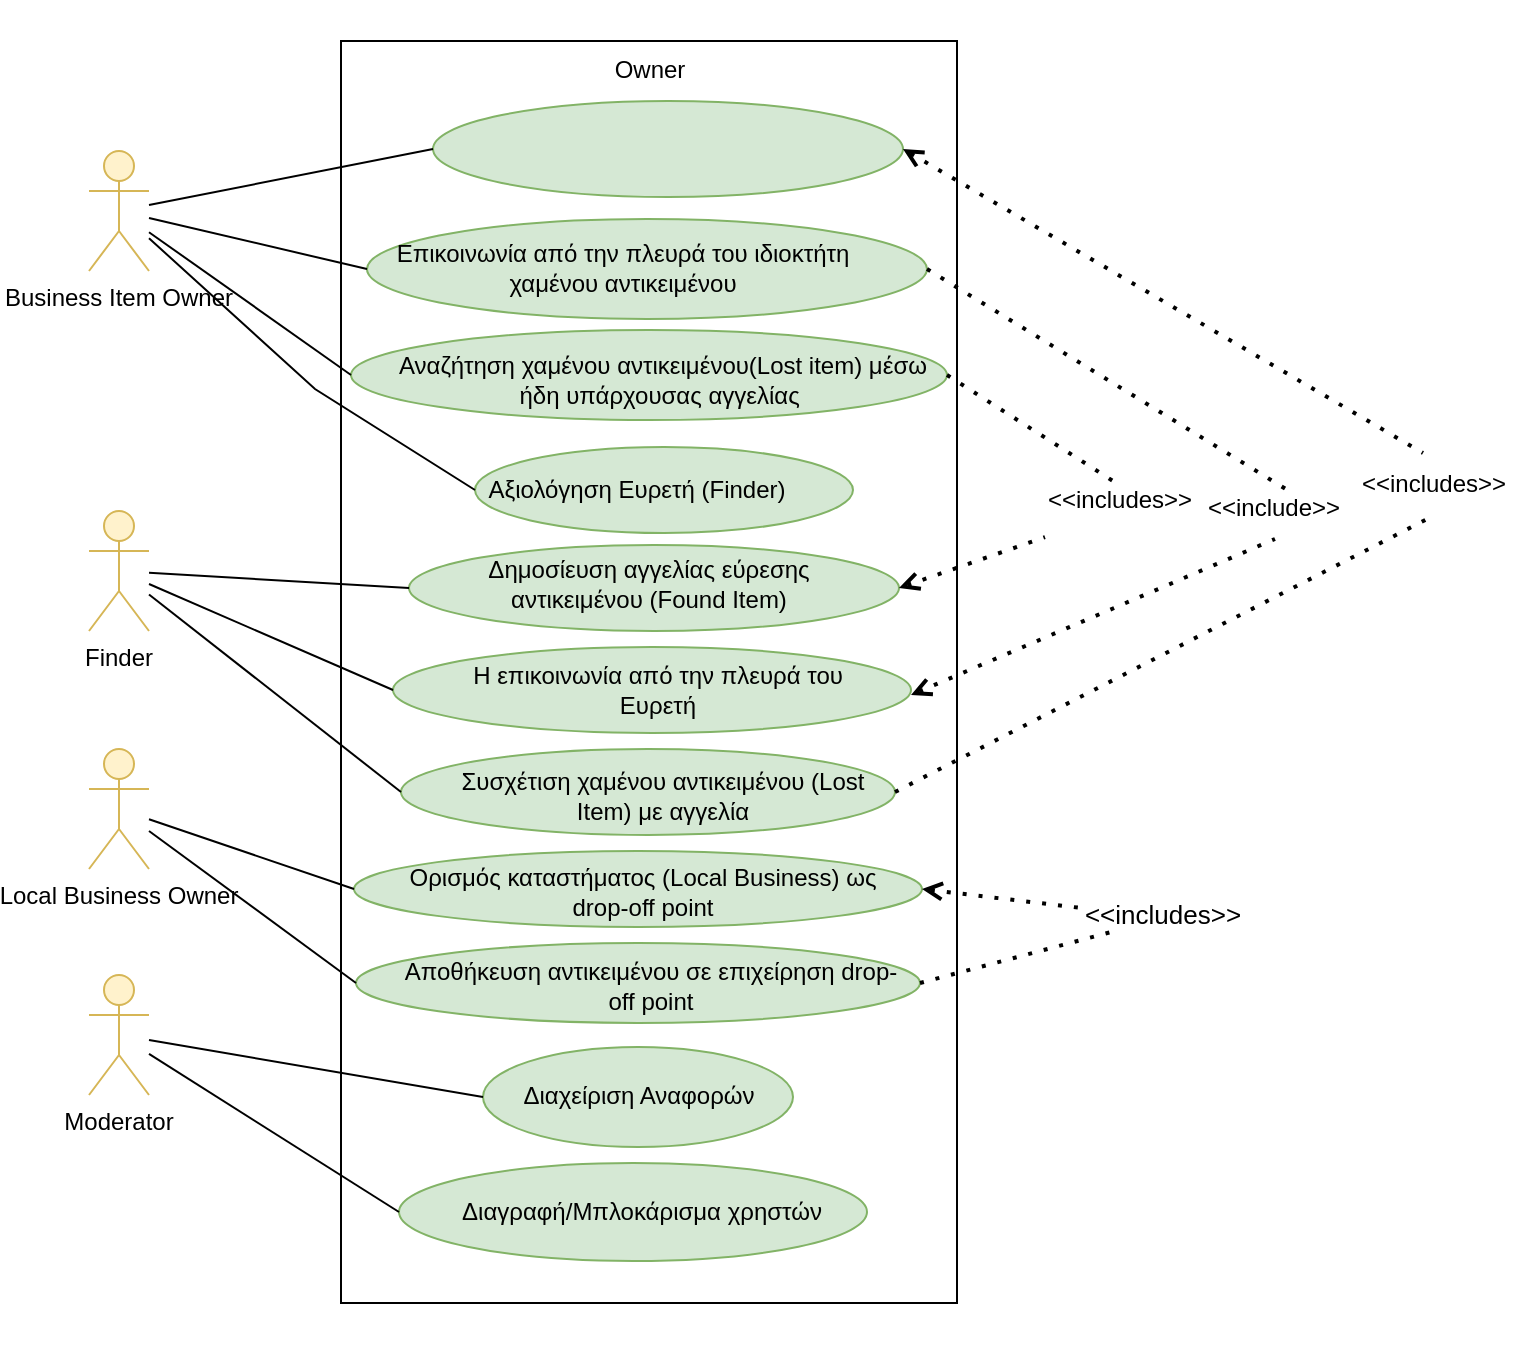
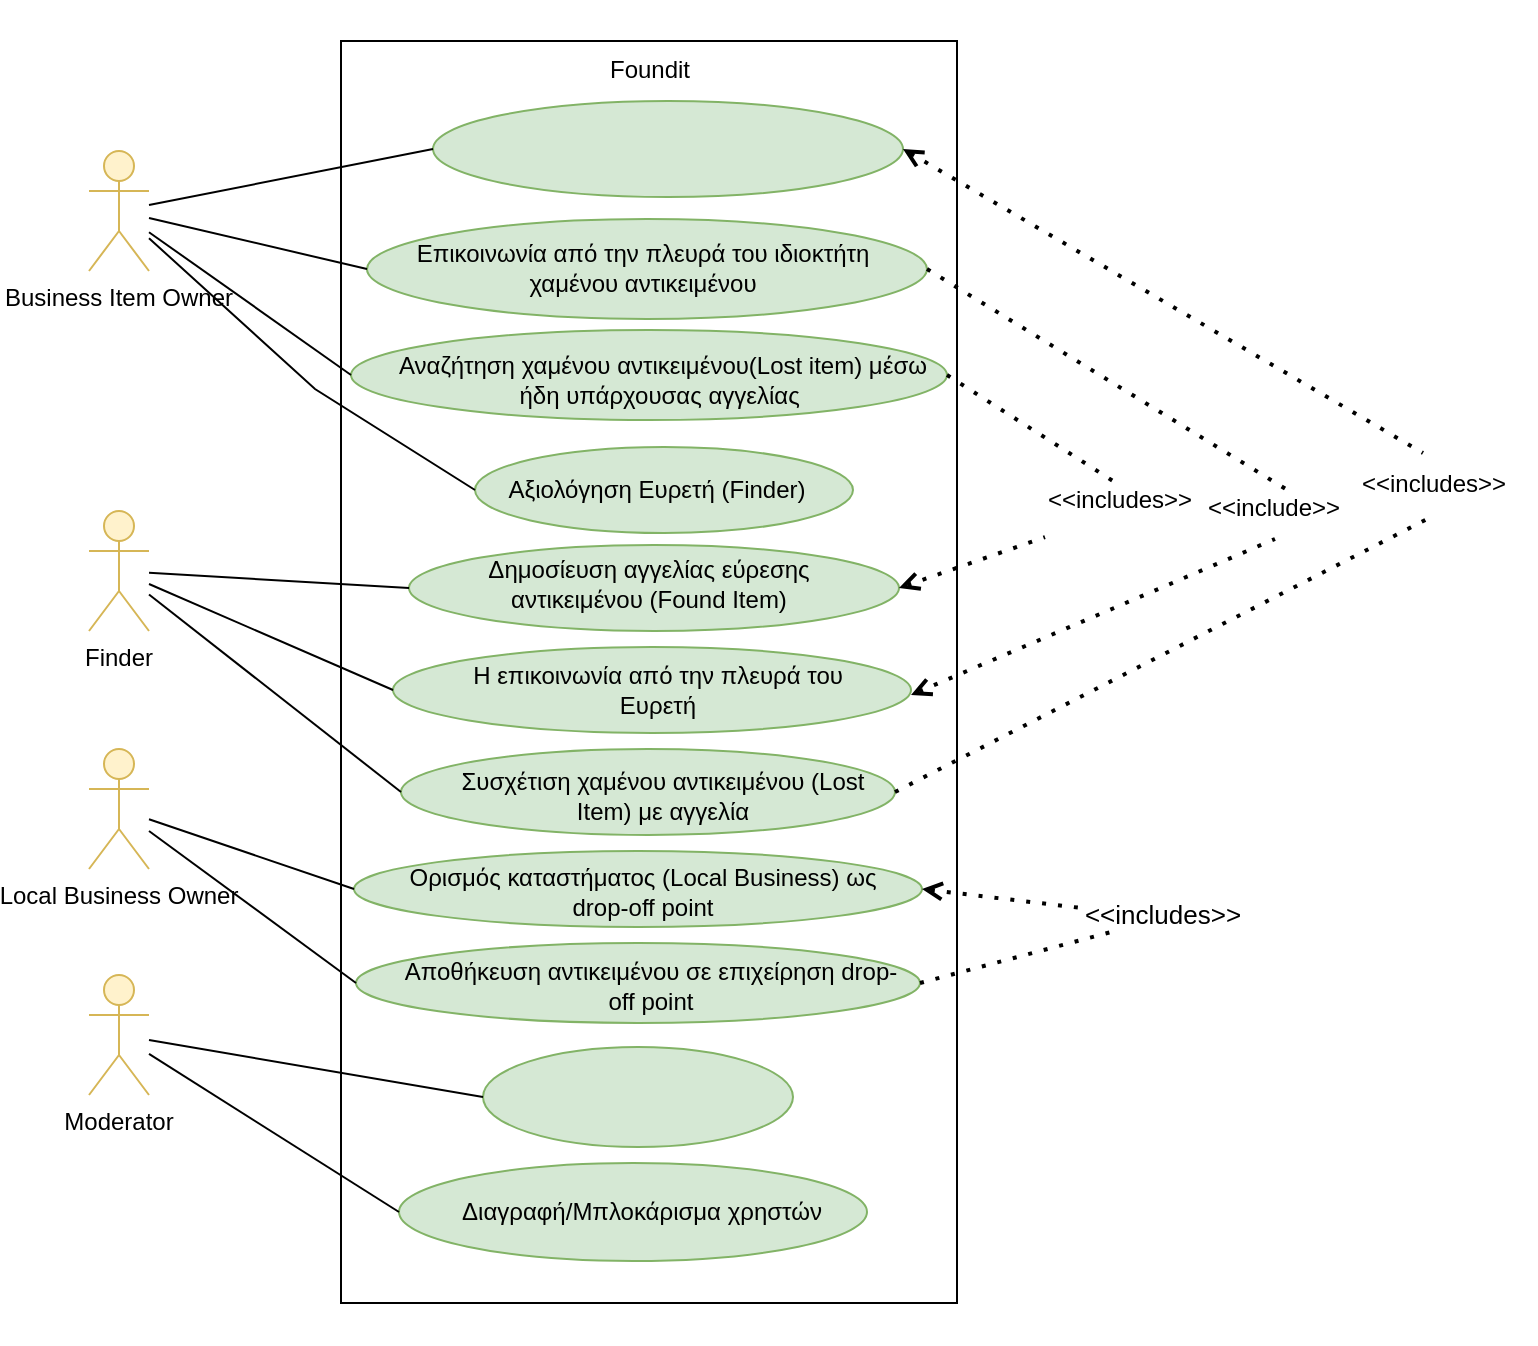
(651, 71) -> (651, 71)
(623, 269) -> (643, 269)
(638, 491) -> (658, 491)
(640, 1097) -> none
